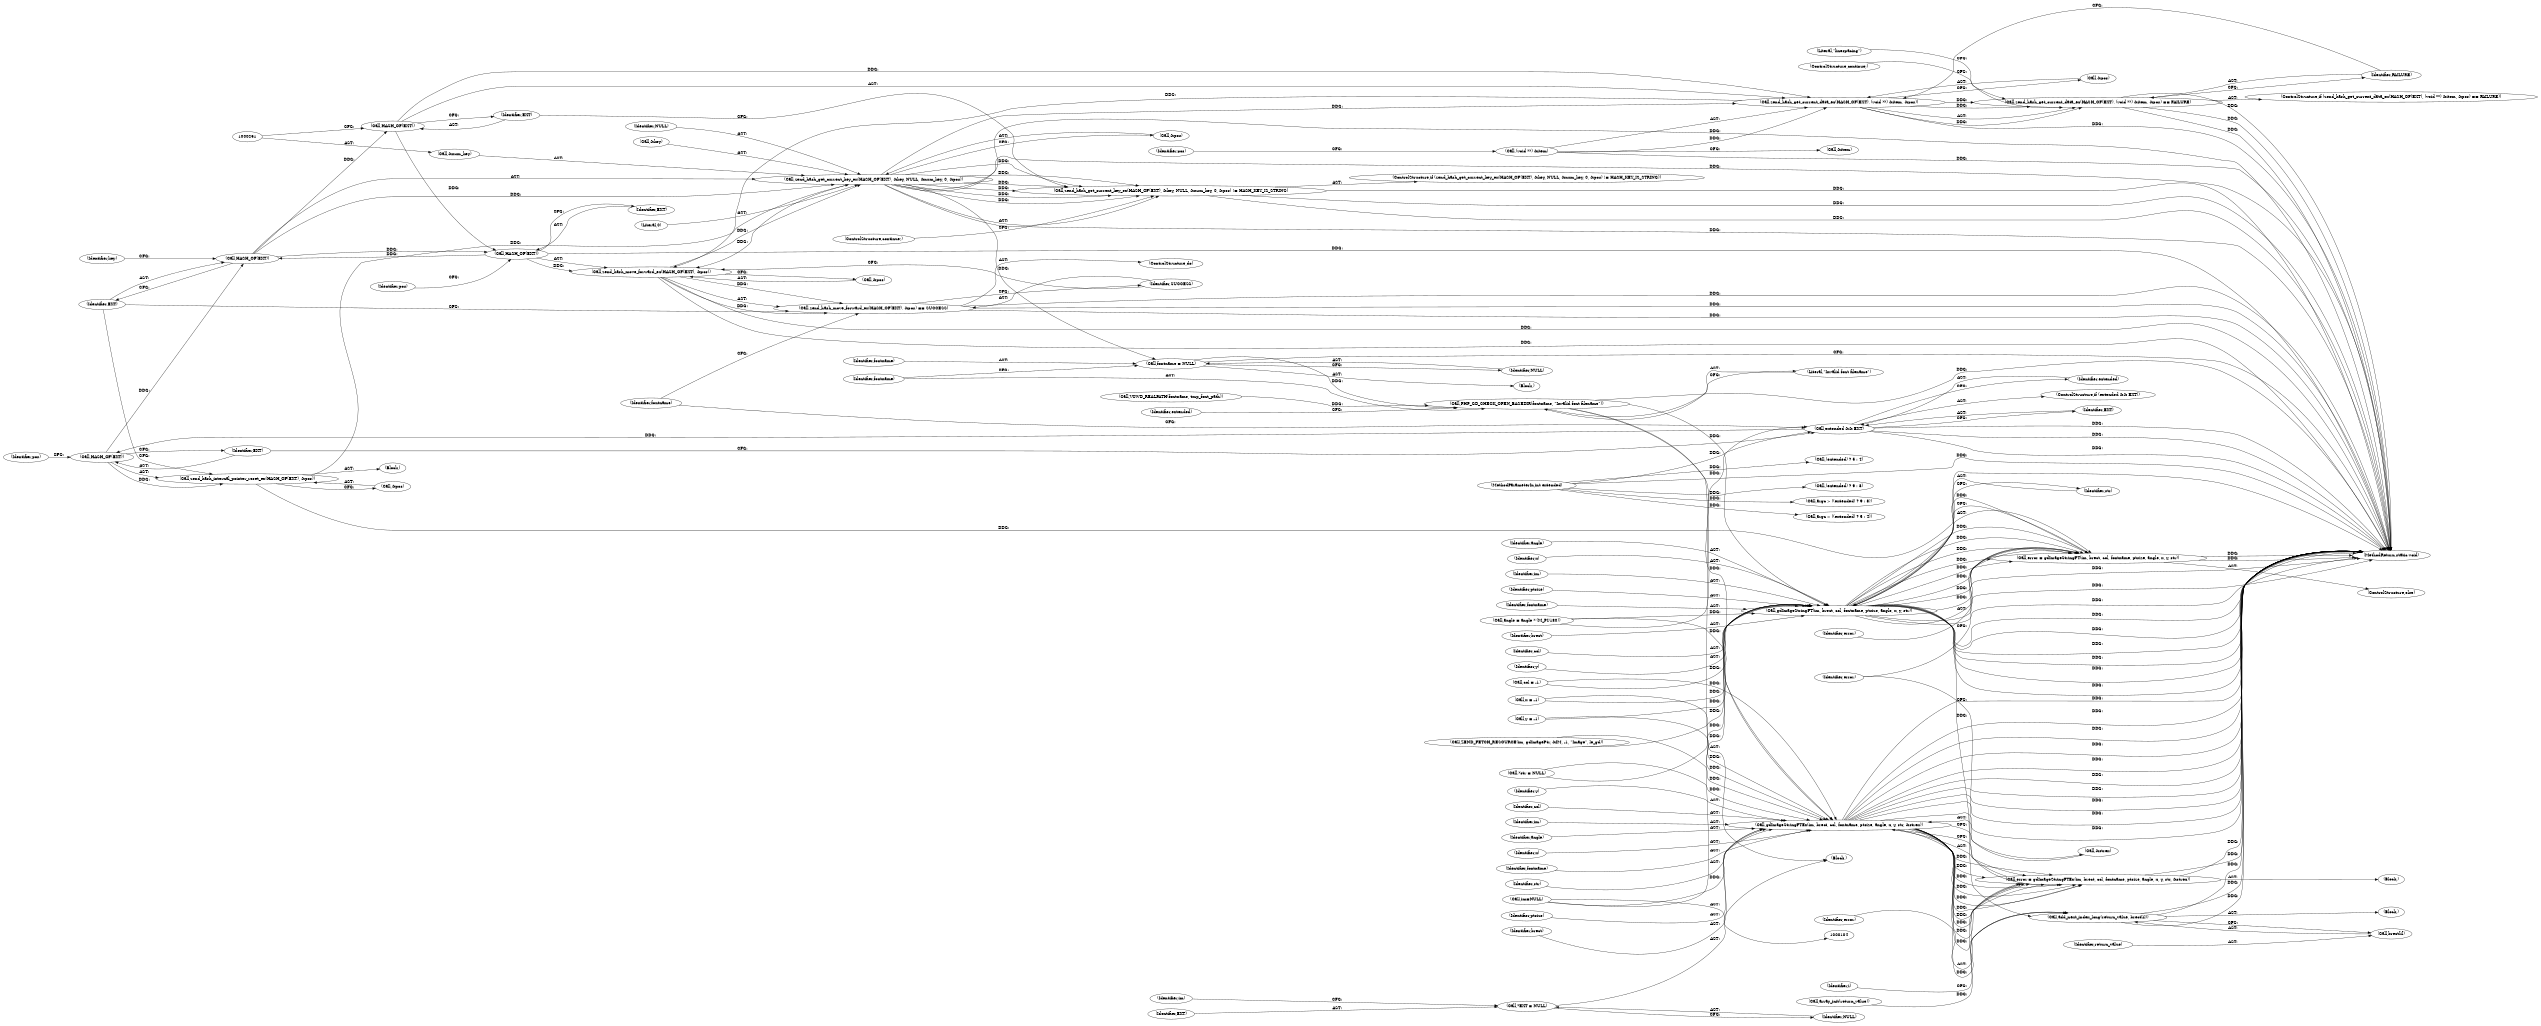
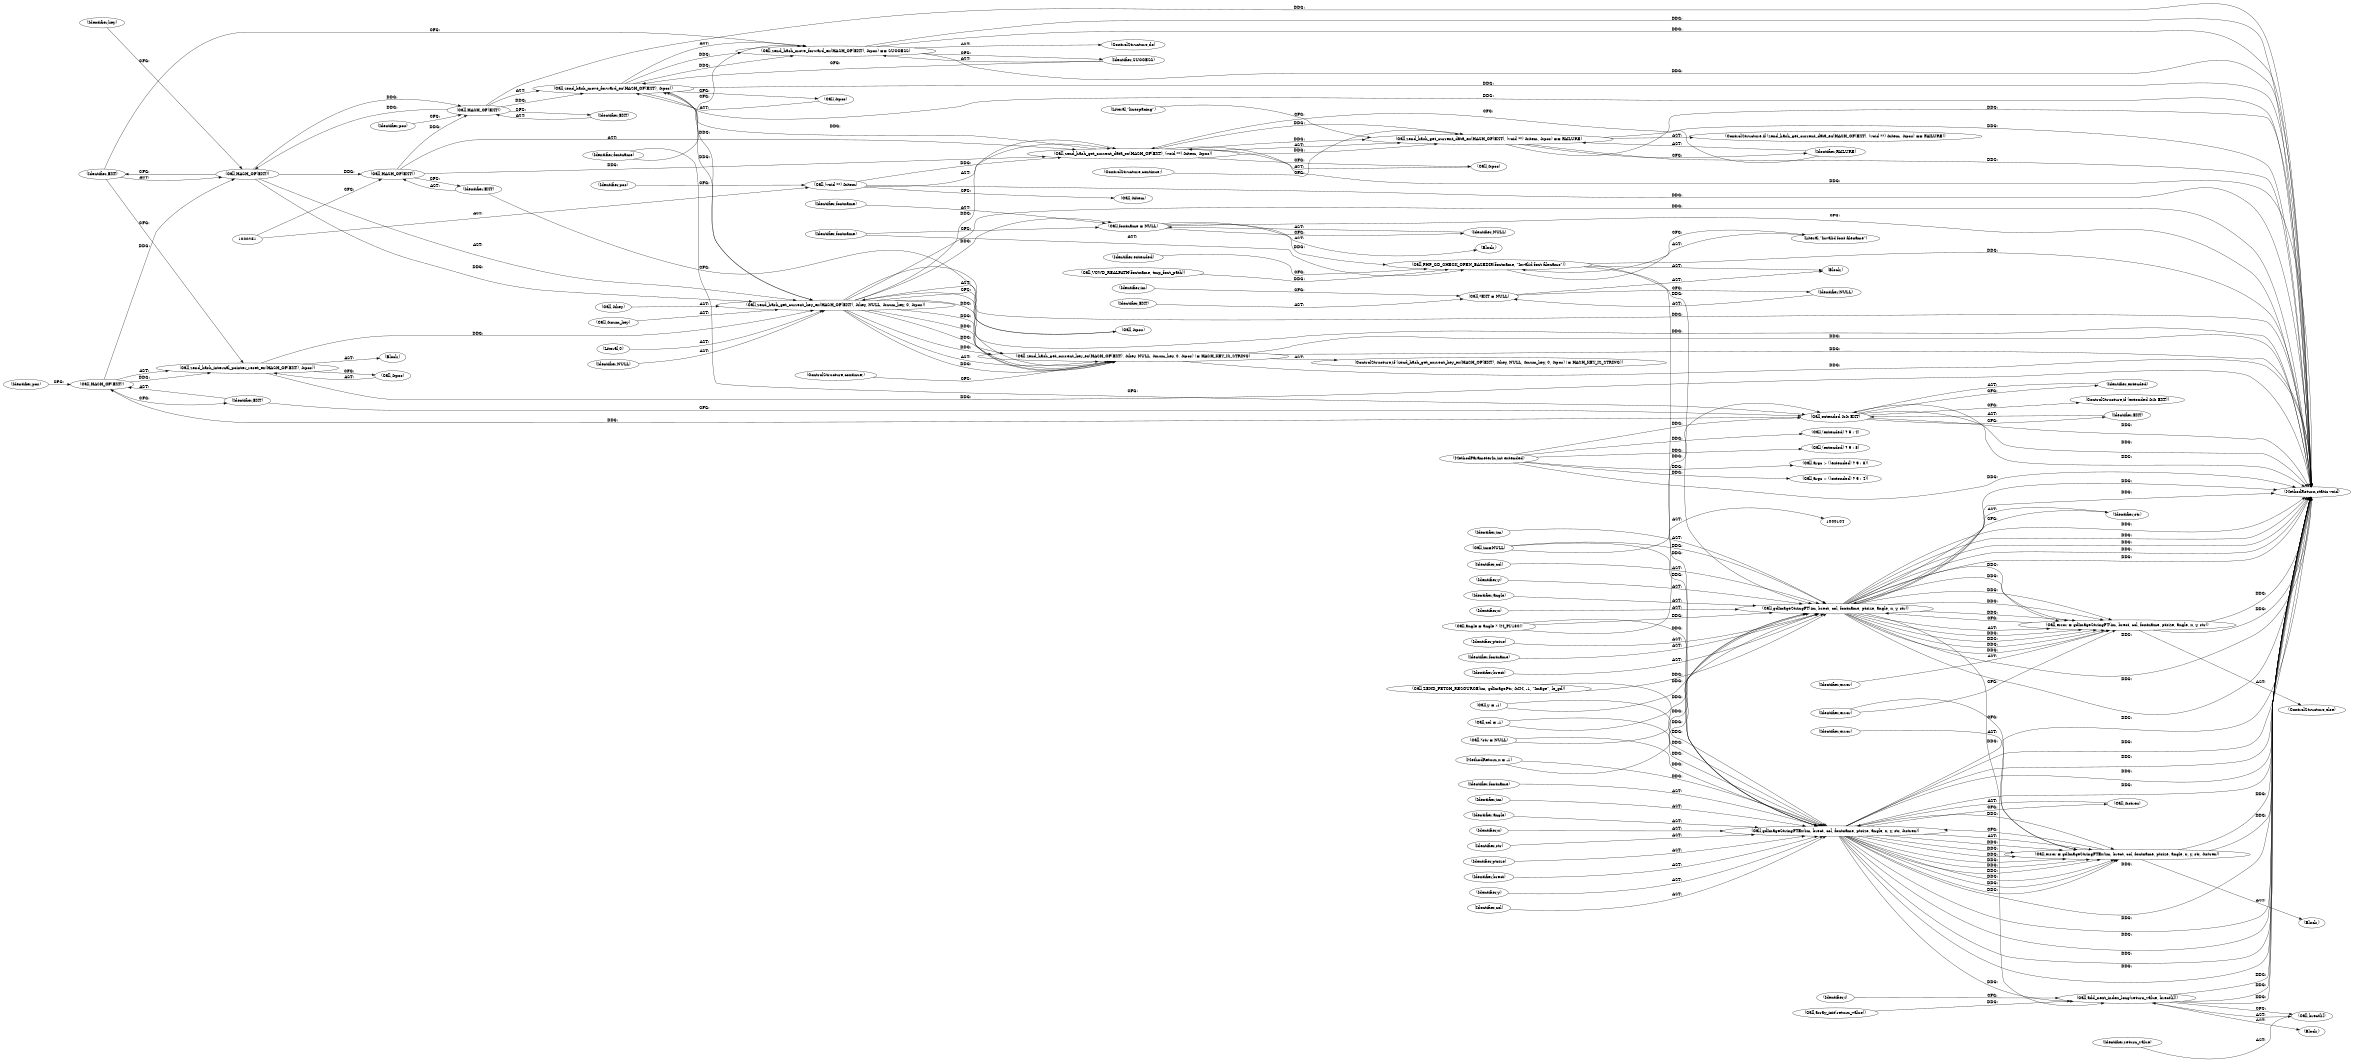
(345, 145) -> (520, 214)
(1963, 401) -> (1993, 405)
(1527, 700) -> (1489, 760)
